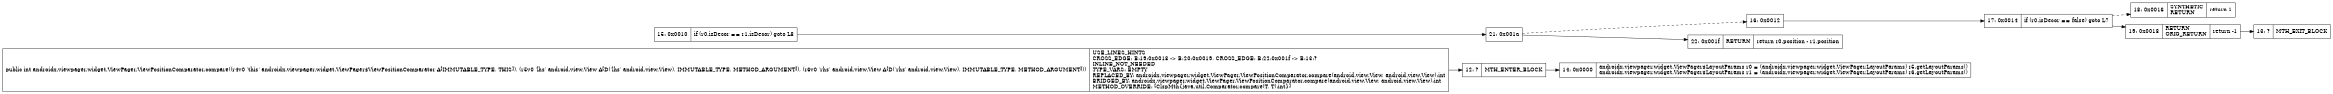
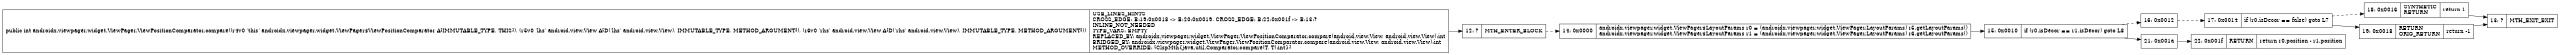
none -> (2476, 16)
(1882, 21) -> (2189, 21)
(1633, 27) -> (2130, 24)
none -> (1976, 31)
(2302, 31) -> (2532, 21)
(1551, 70) -> (1551, 31)
